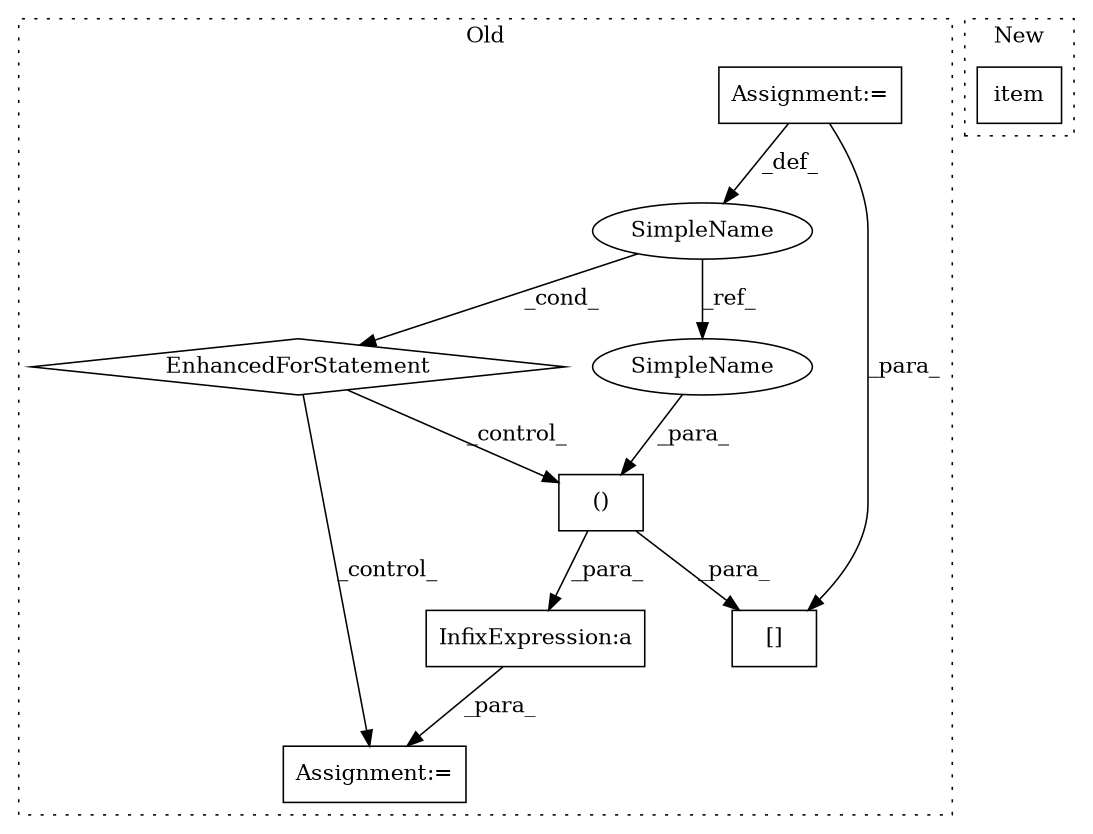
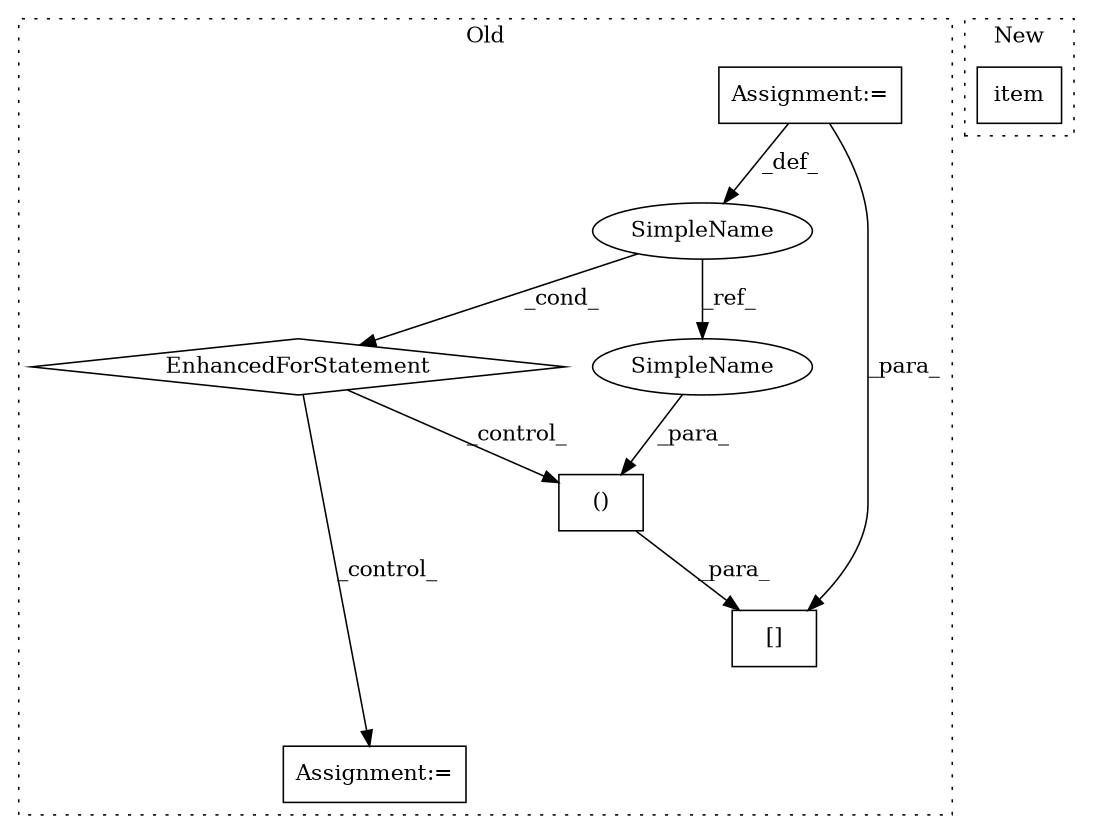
(535, 638) -> none
